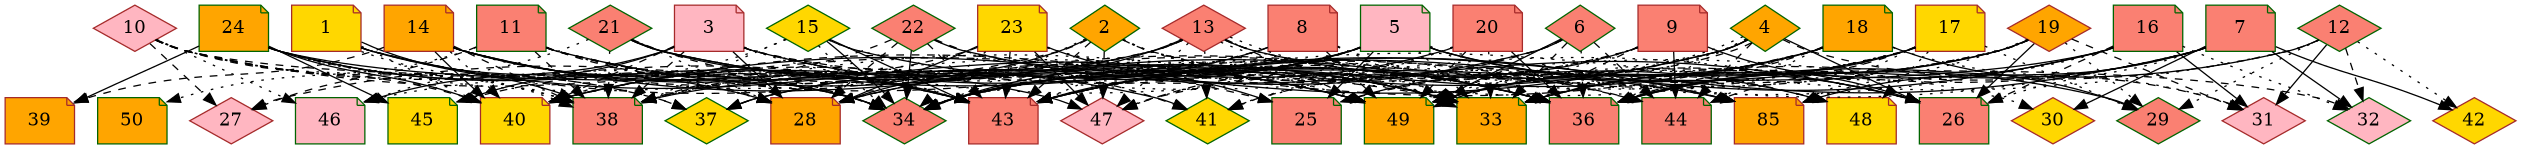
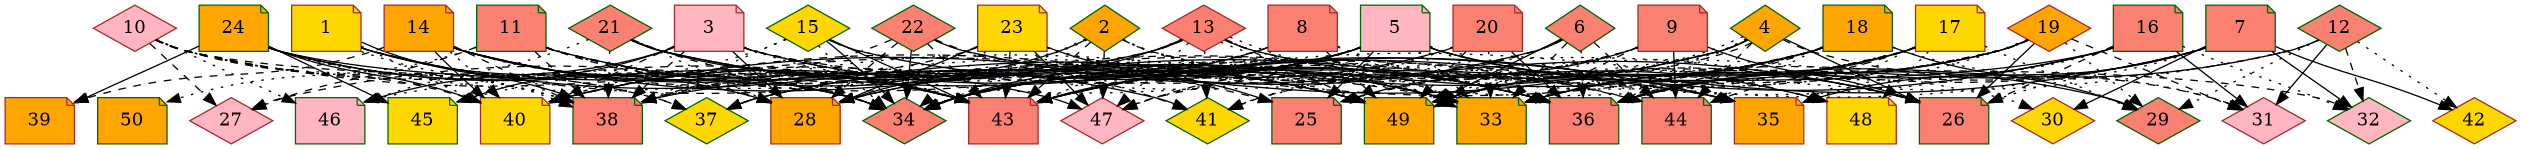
(780, 76) -> (780, 76)
(1769, 121) -> (1769, 121)
